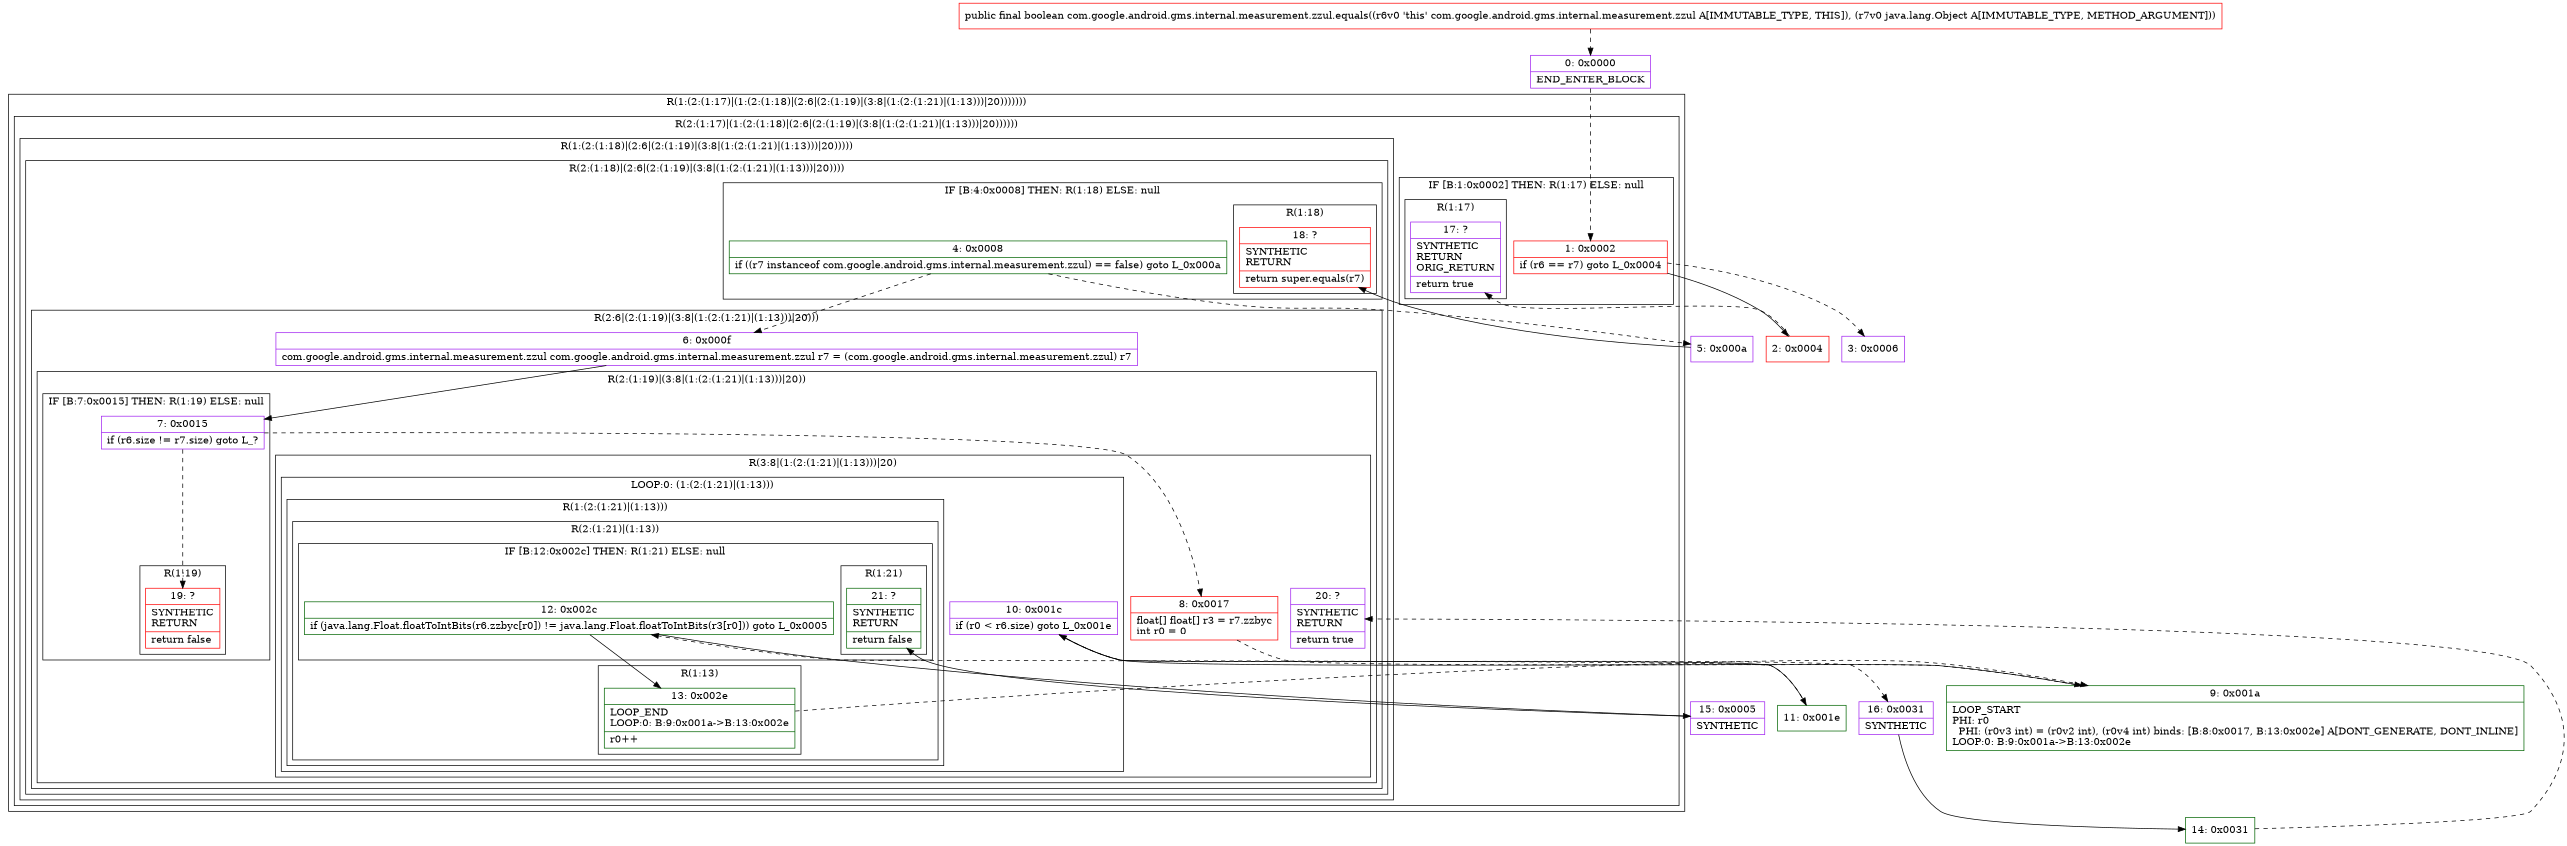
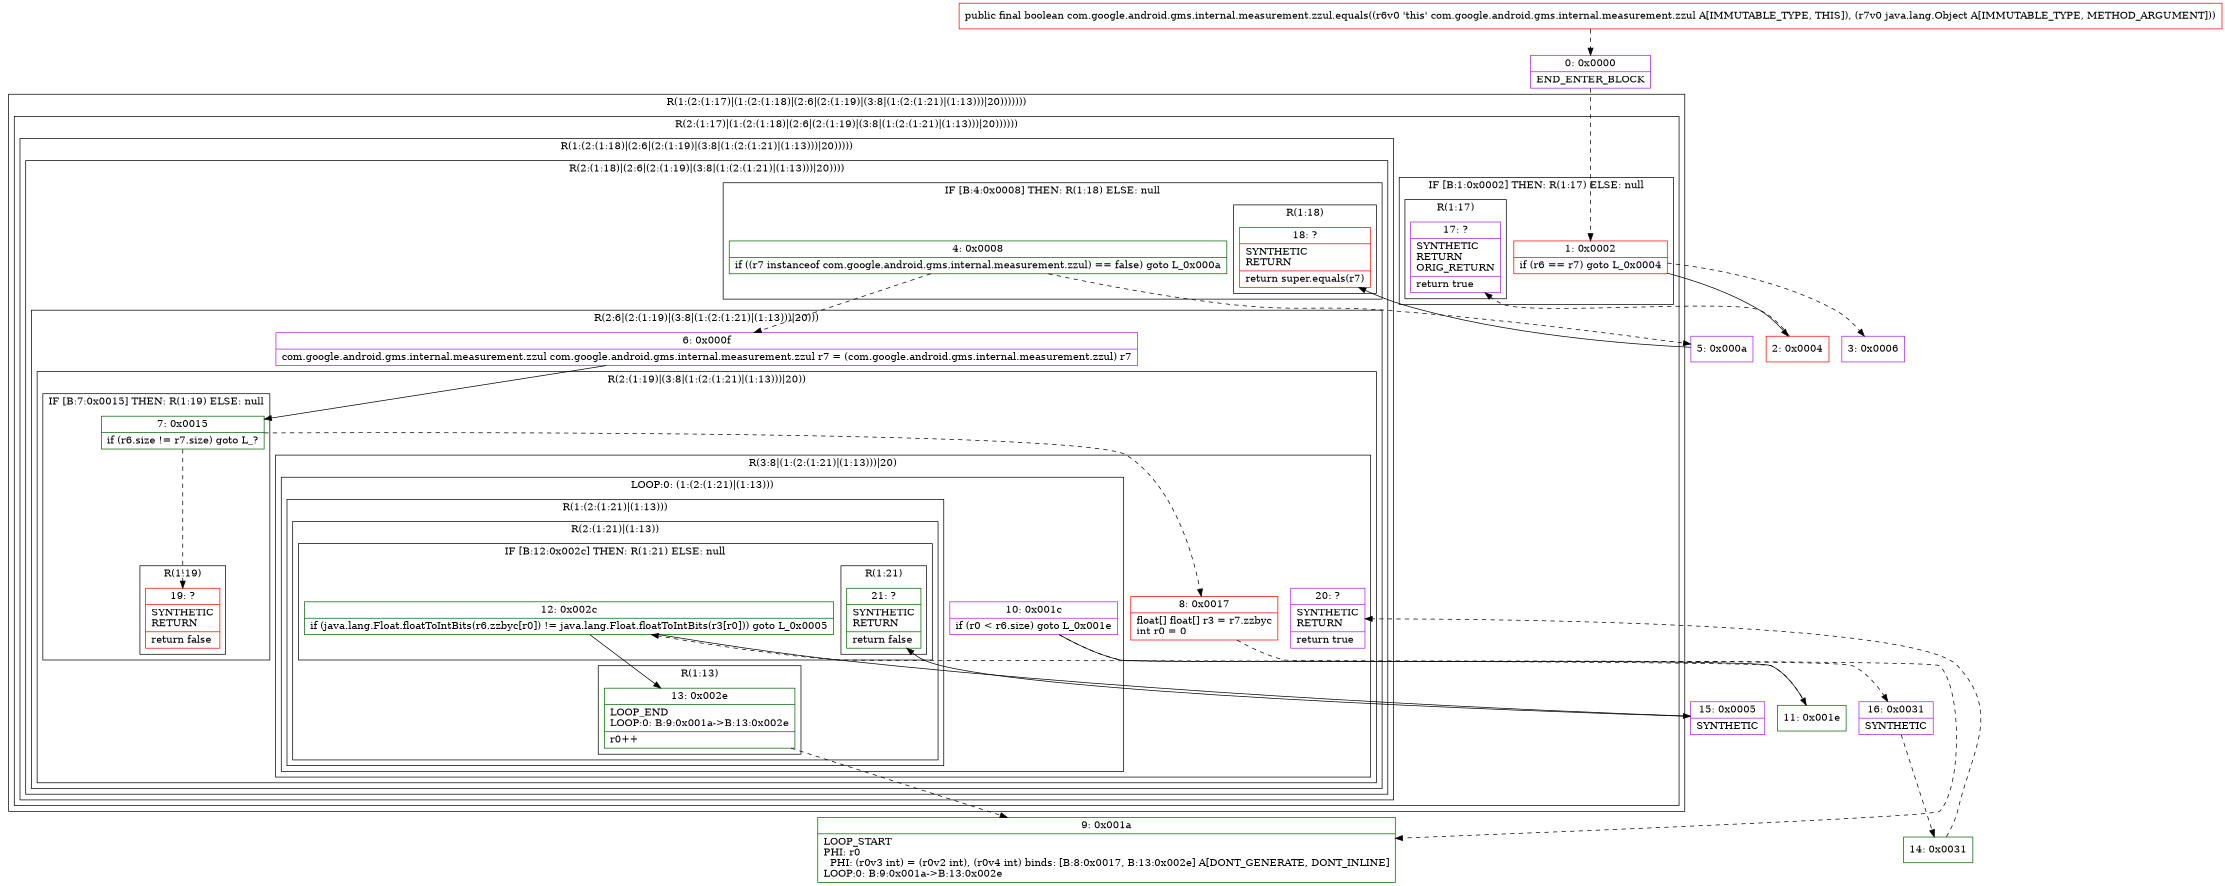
(183, 433) -> (183, 433)
(1572, 665) -> none
(2014, 823) -> (1917, 782)
